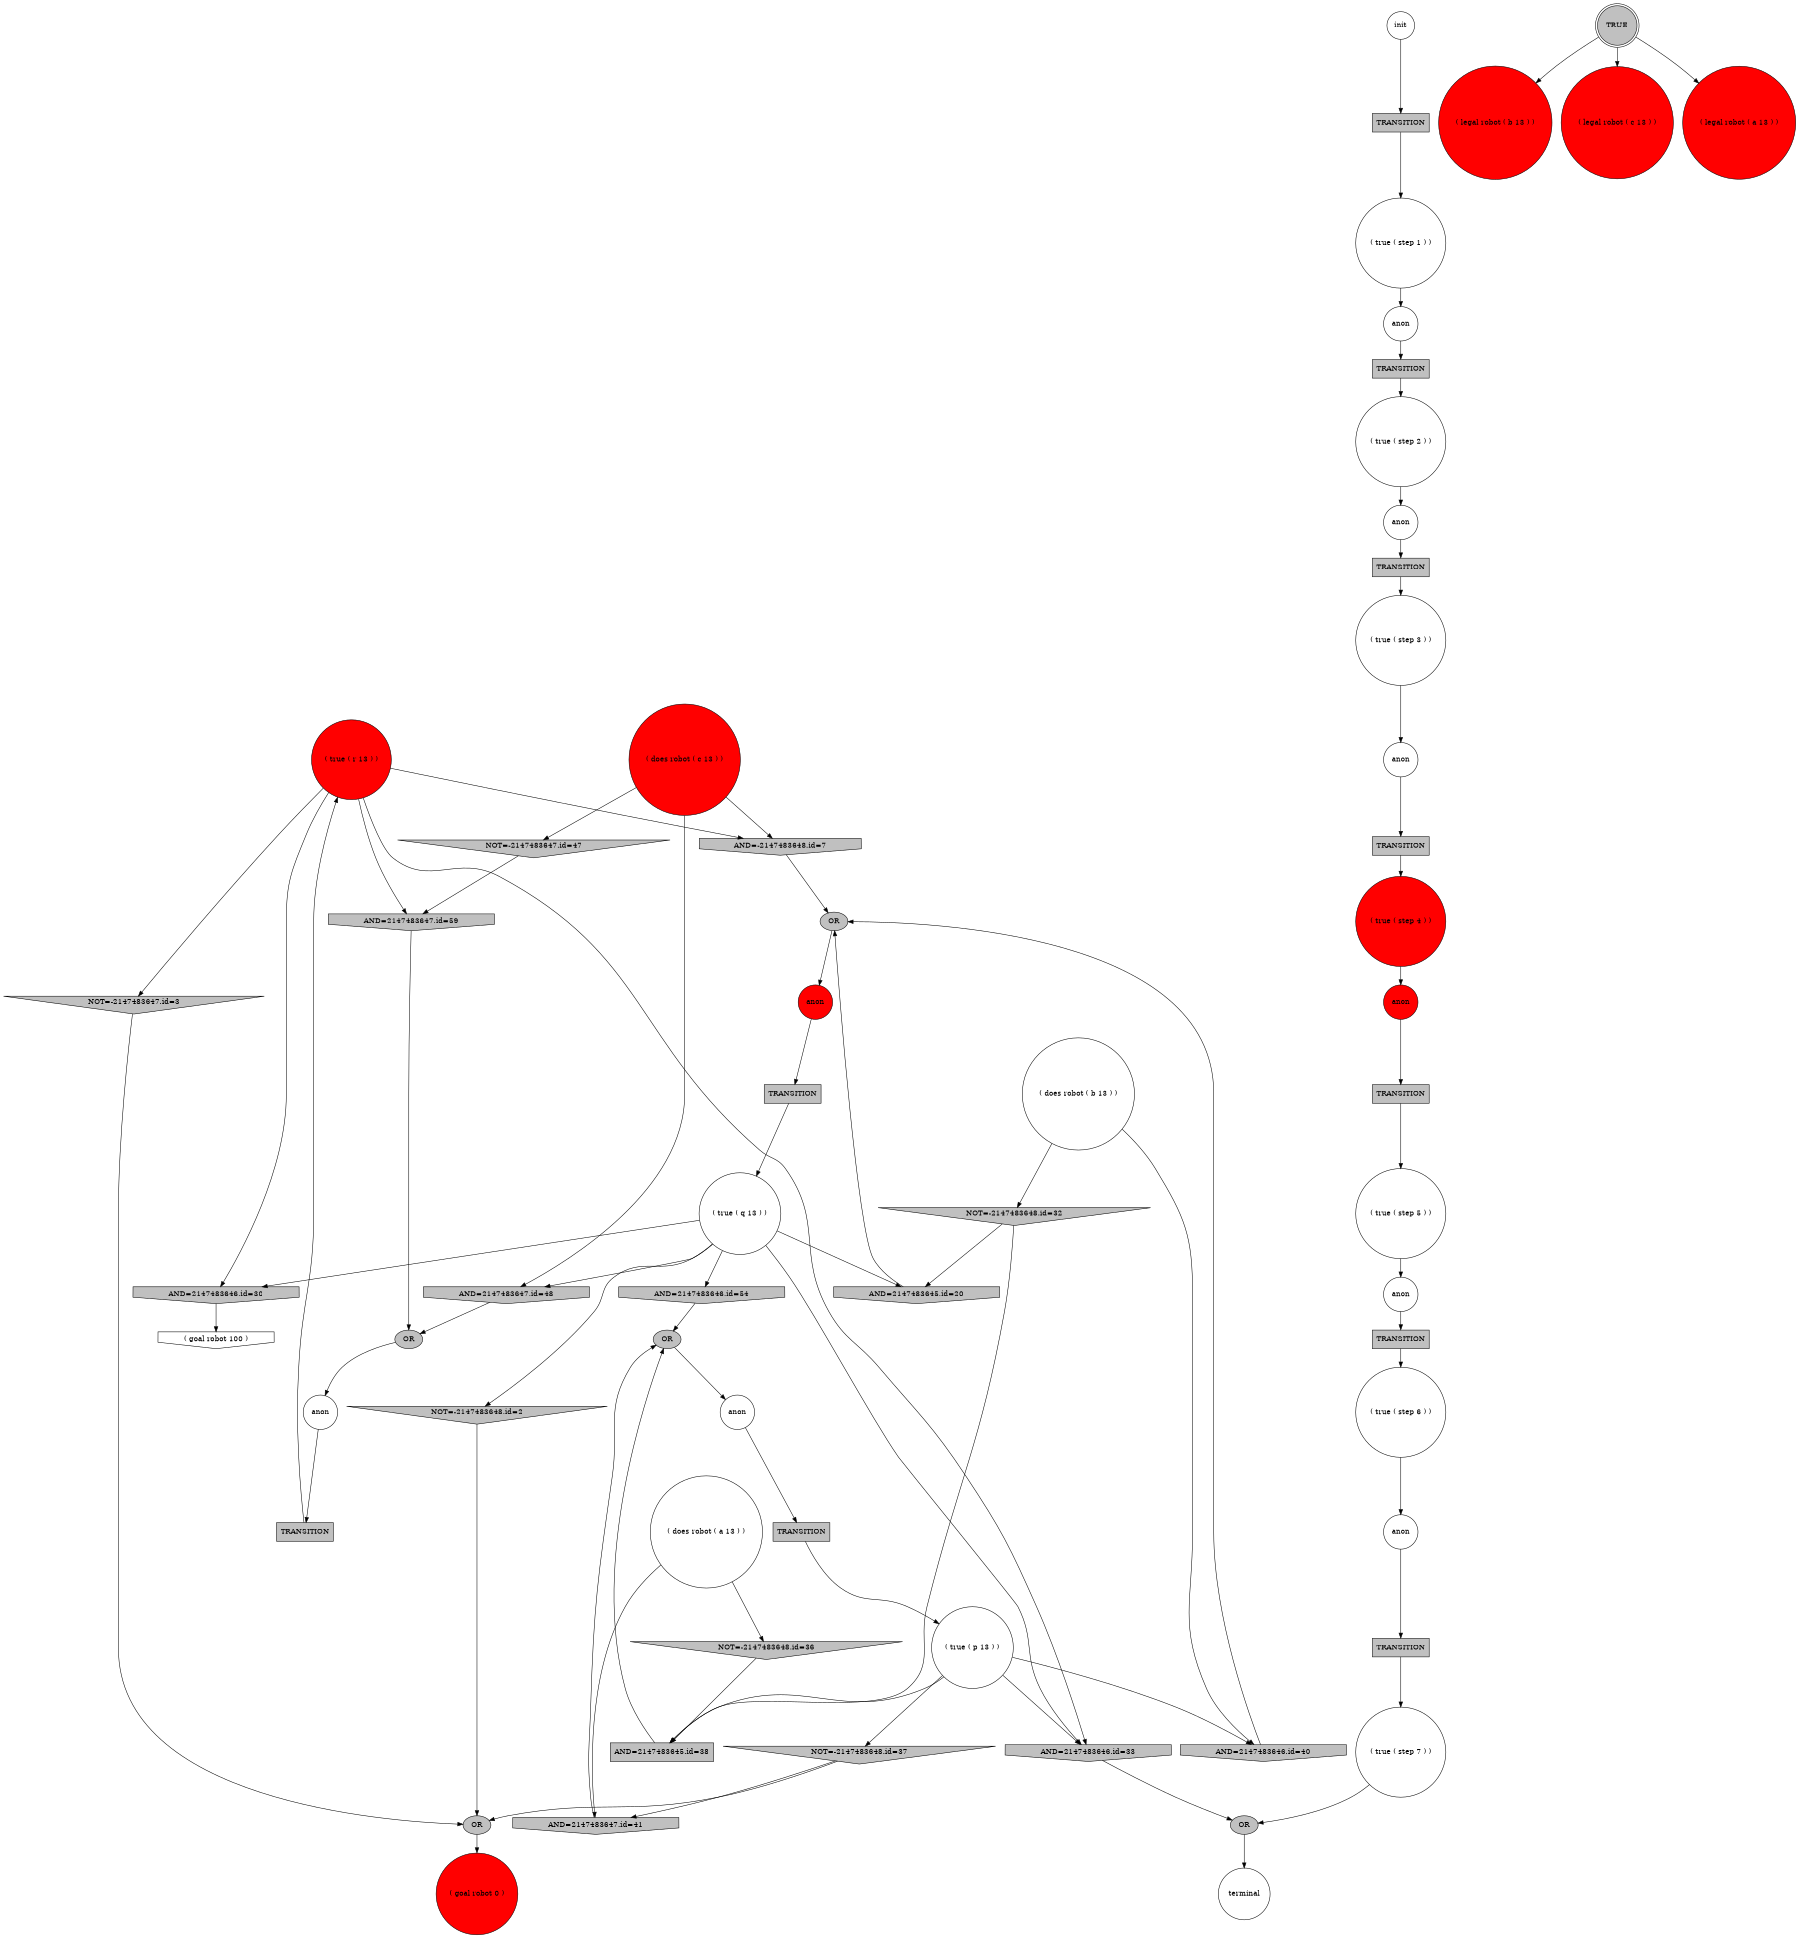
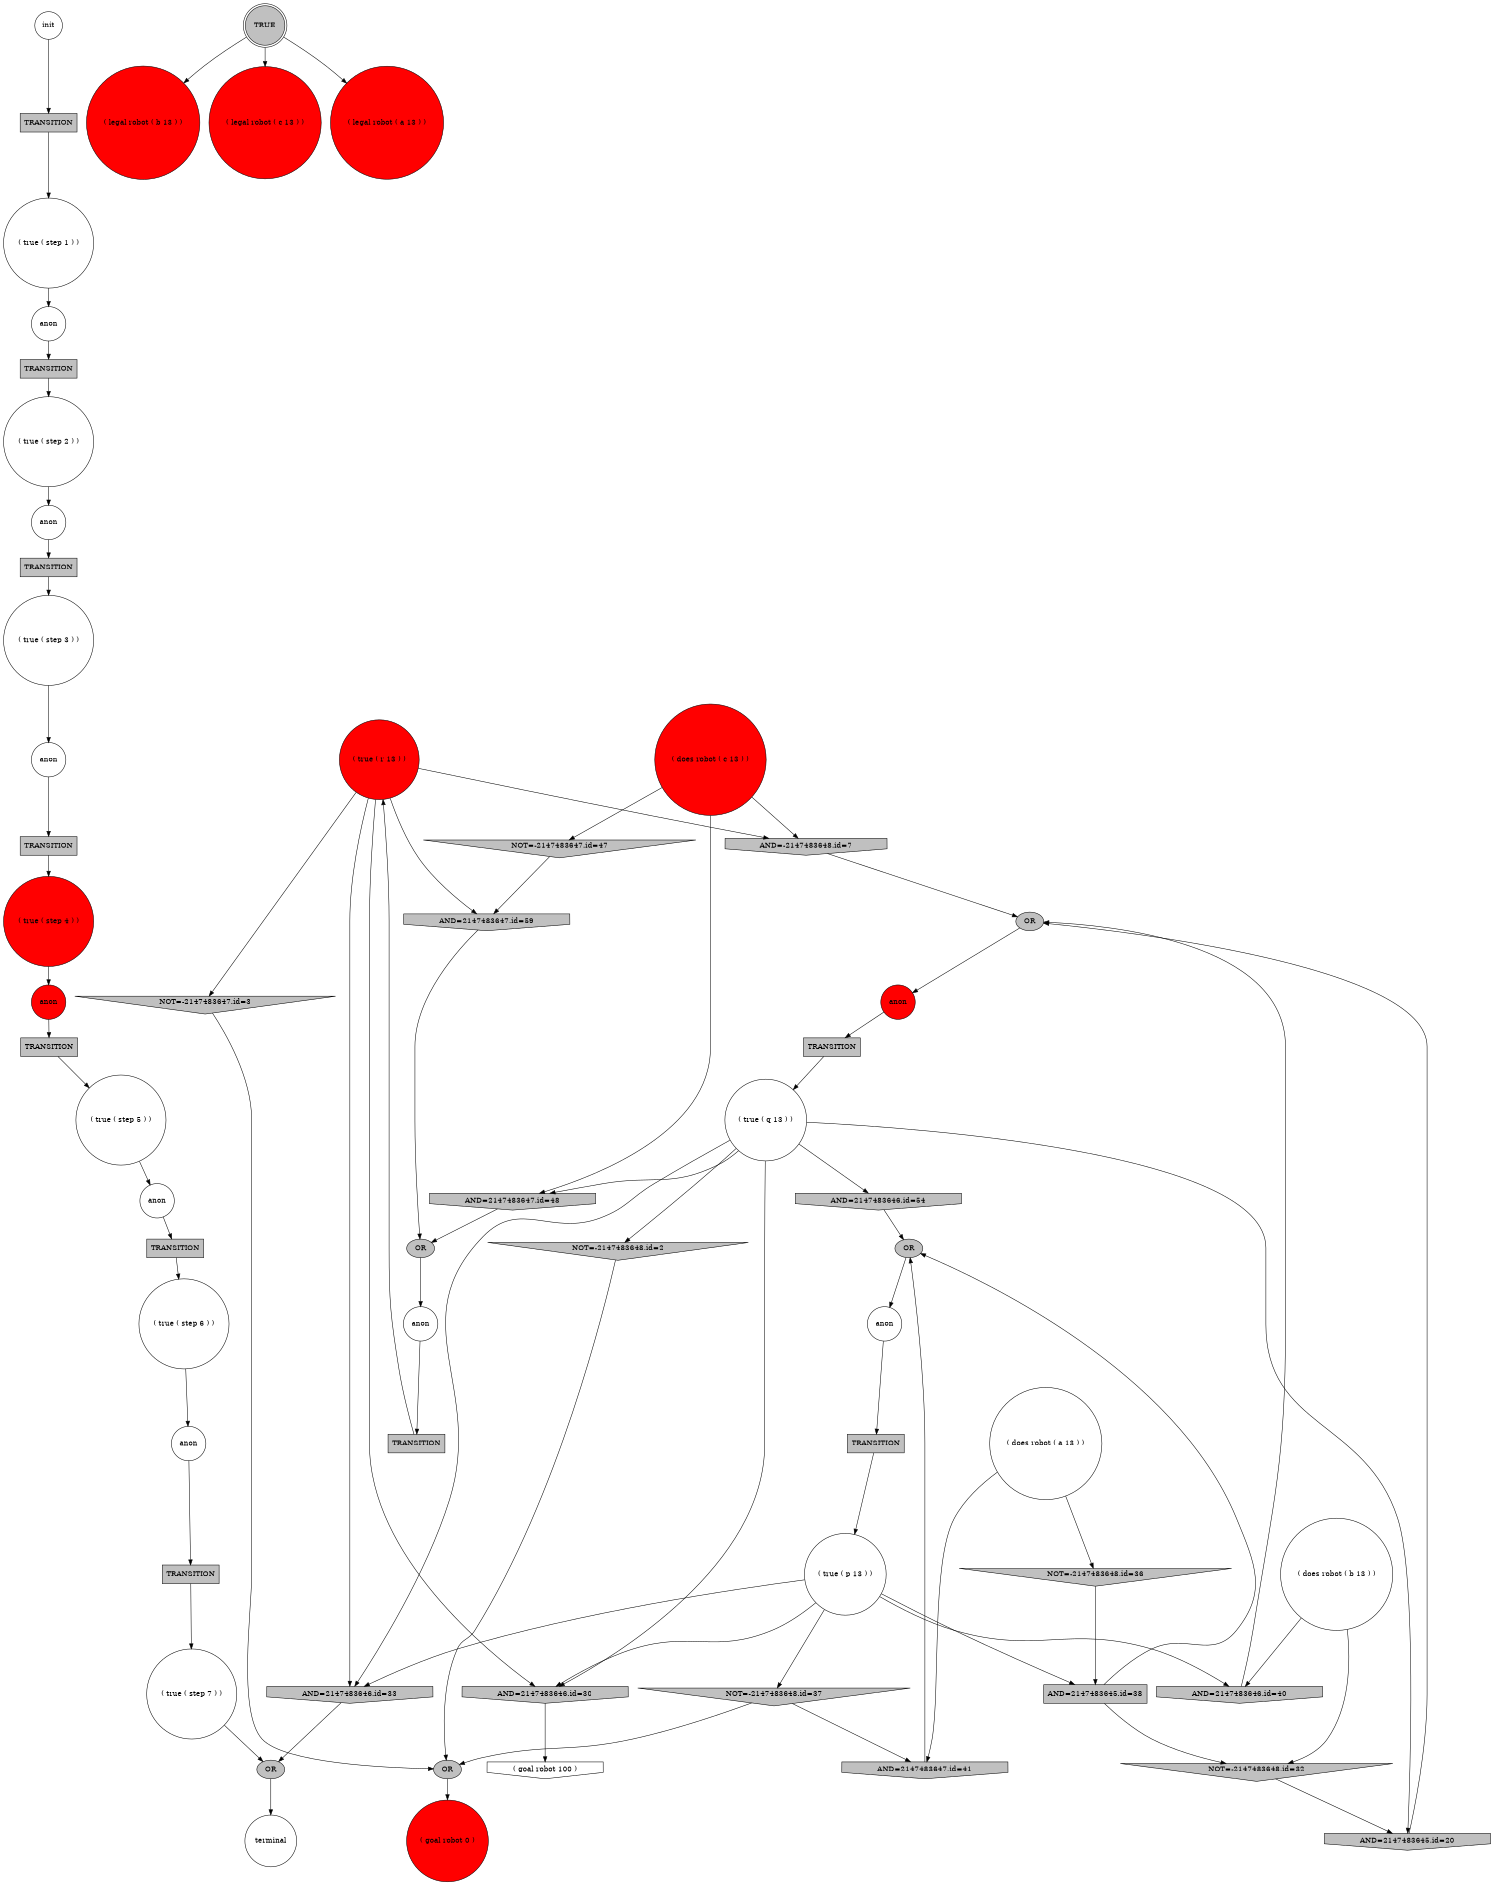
(934, 1579) -> (1158, 1742)
none -> (689, 1641)
